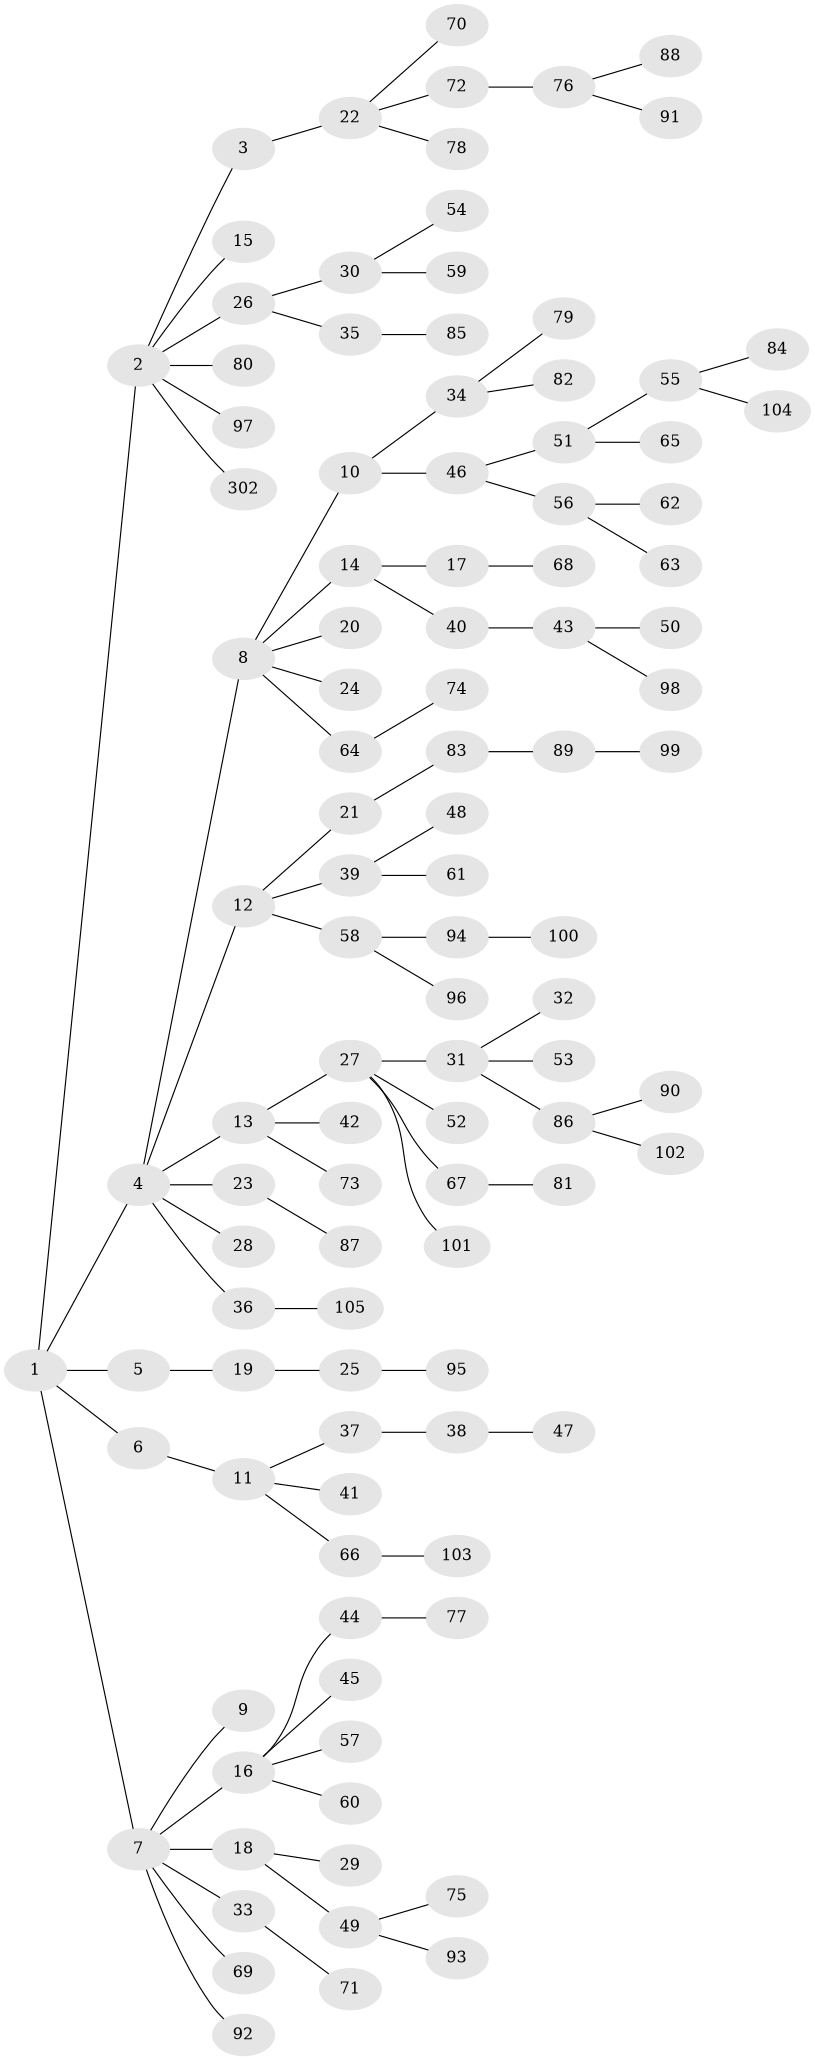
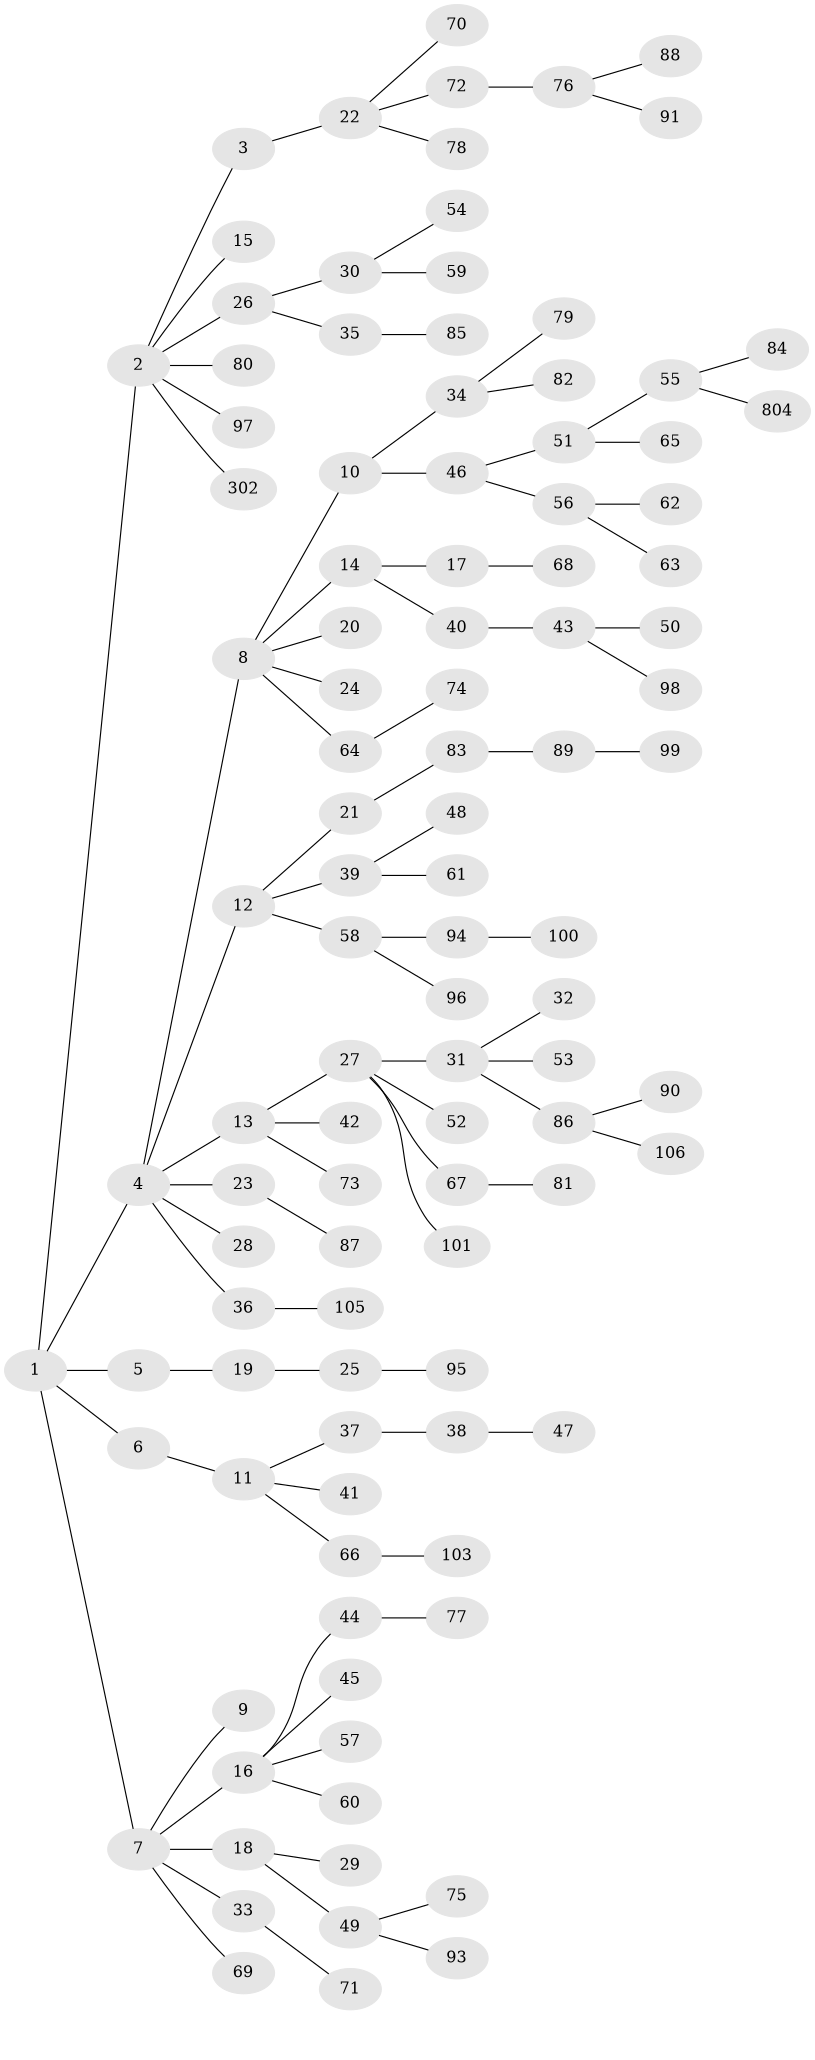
(778, 411) -> (778, 411)
(671, 1154) -> (671, 1154)
(244, 2035) -> none
